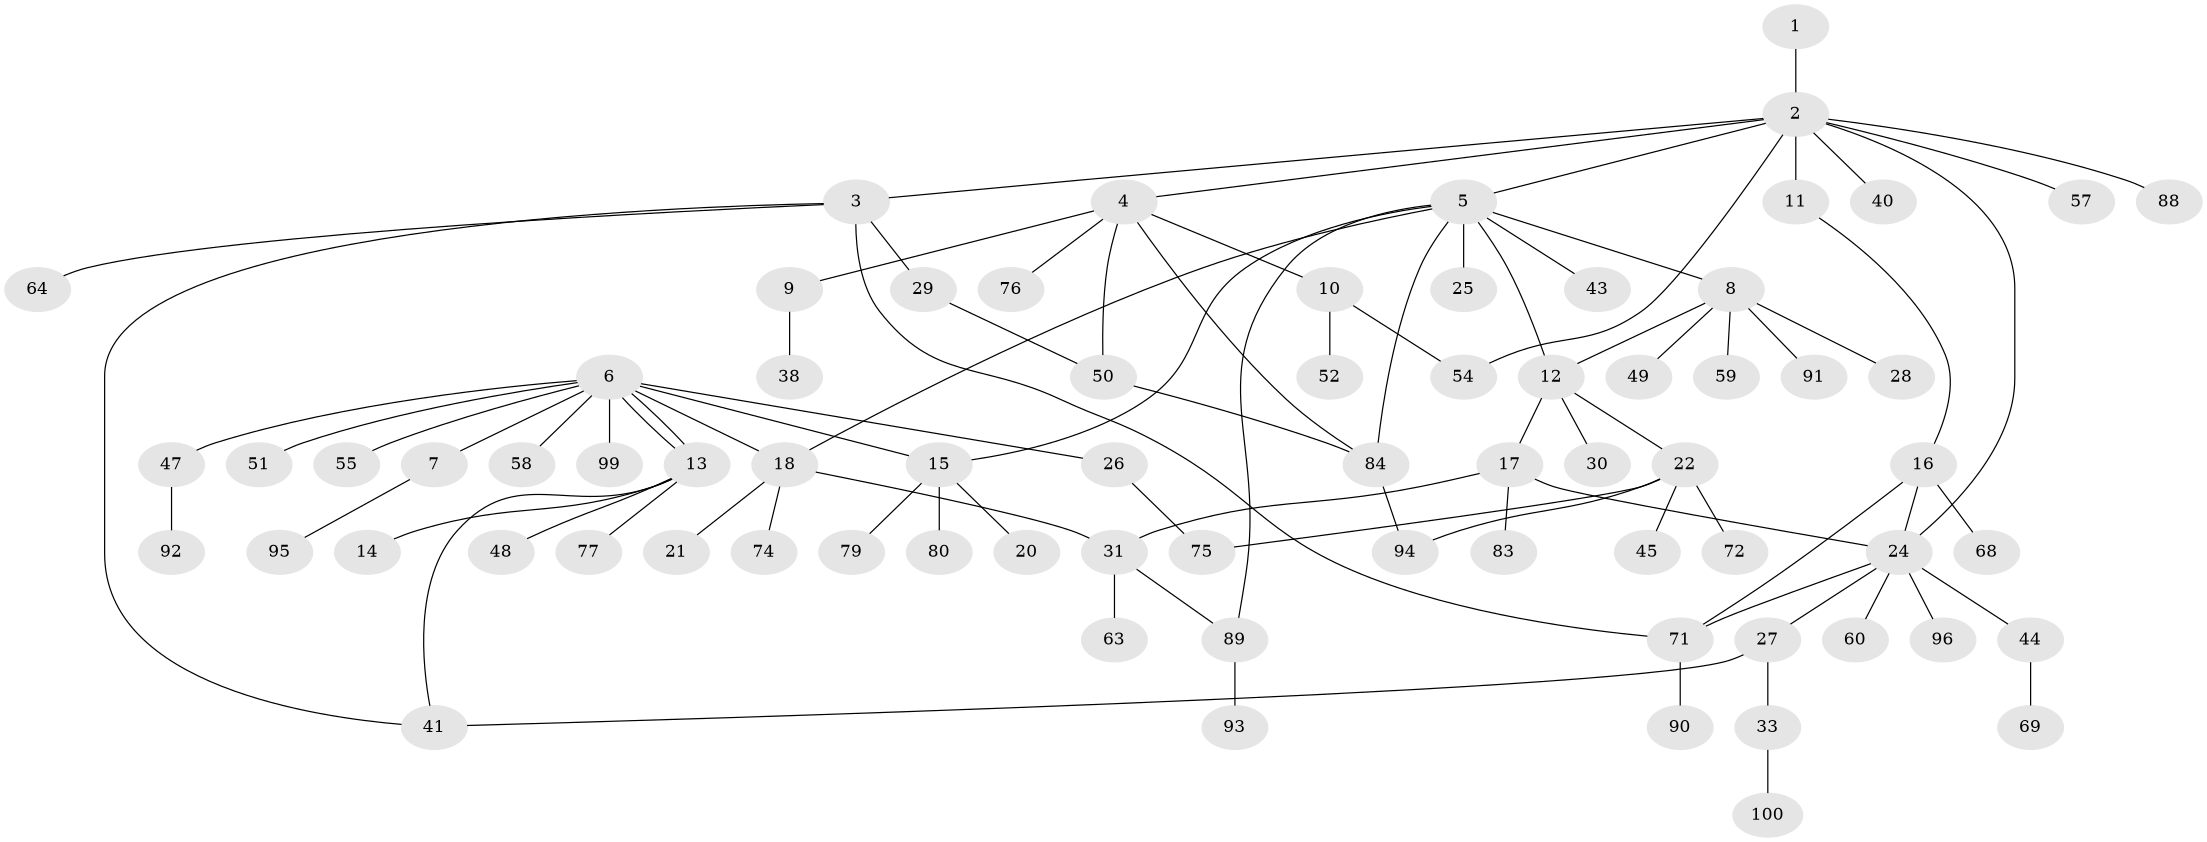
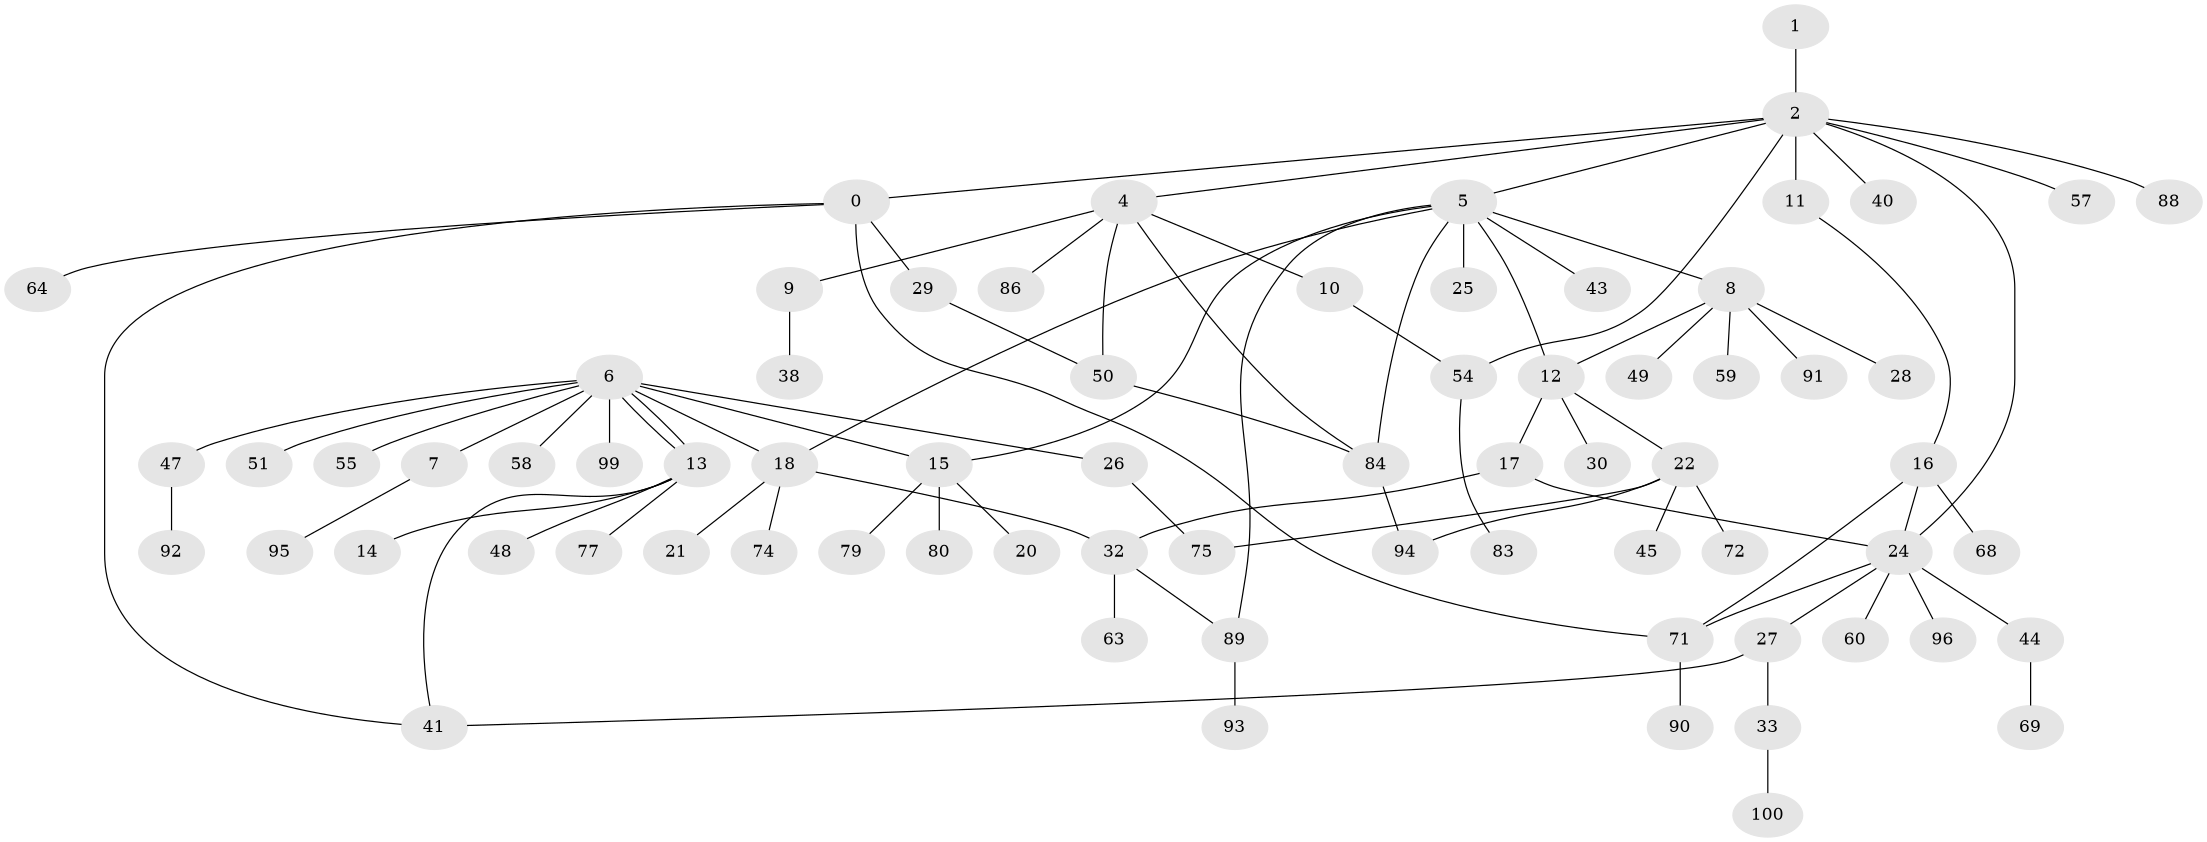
(857, 202) -> (857, 202)
(1011, 290) -> (1011, 290)
(1330, 377) -> none
(1507, 501) -> (1462, 469)
(1114, 552) -> (1114, 552)
